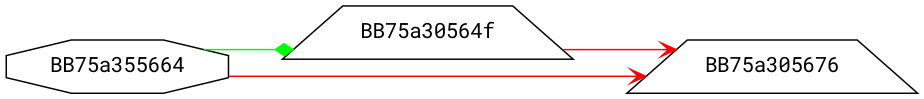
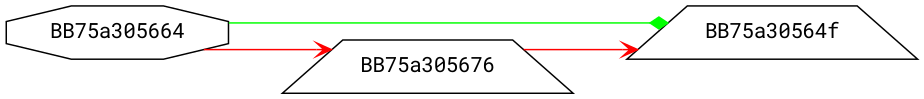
(612, 50) -> (573, 50)
(117, 67) -> (117, 33)
